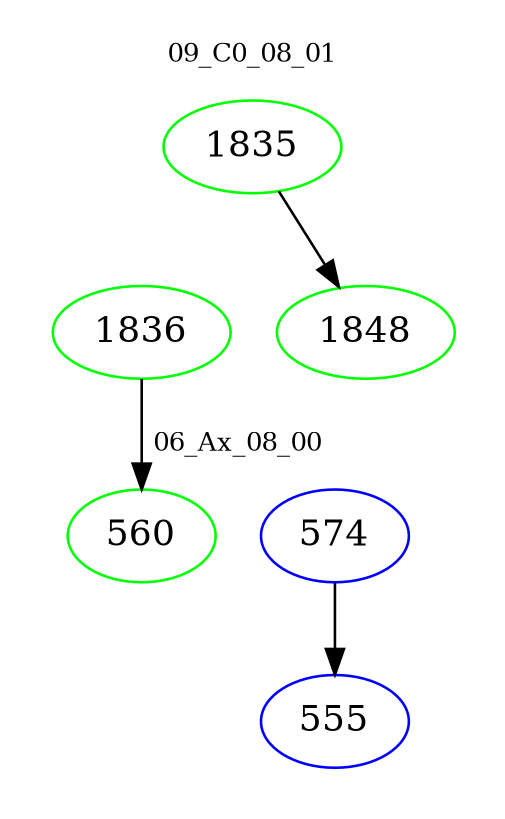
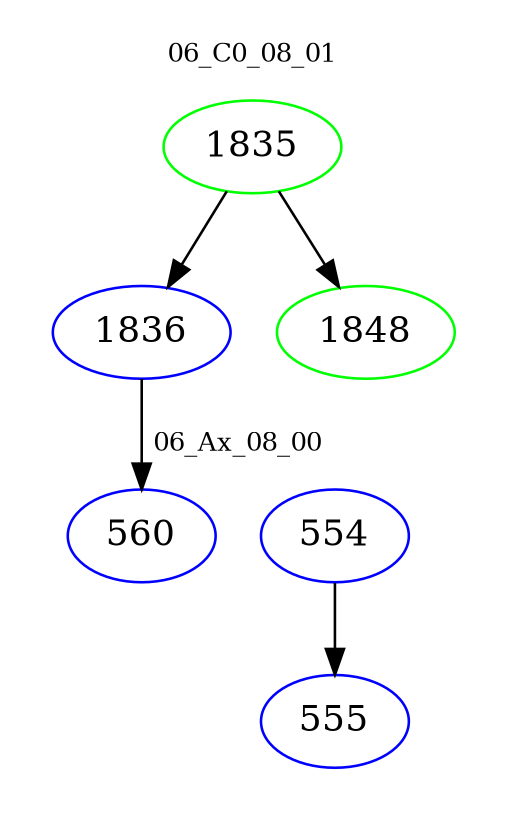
(252, 55) -> (252, 55)
none -> (204, 228)
(142, 332) -> (142, 332)
(142, 536) -> (142, 536)
(335, 536) -> (335, 536)
